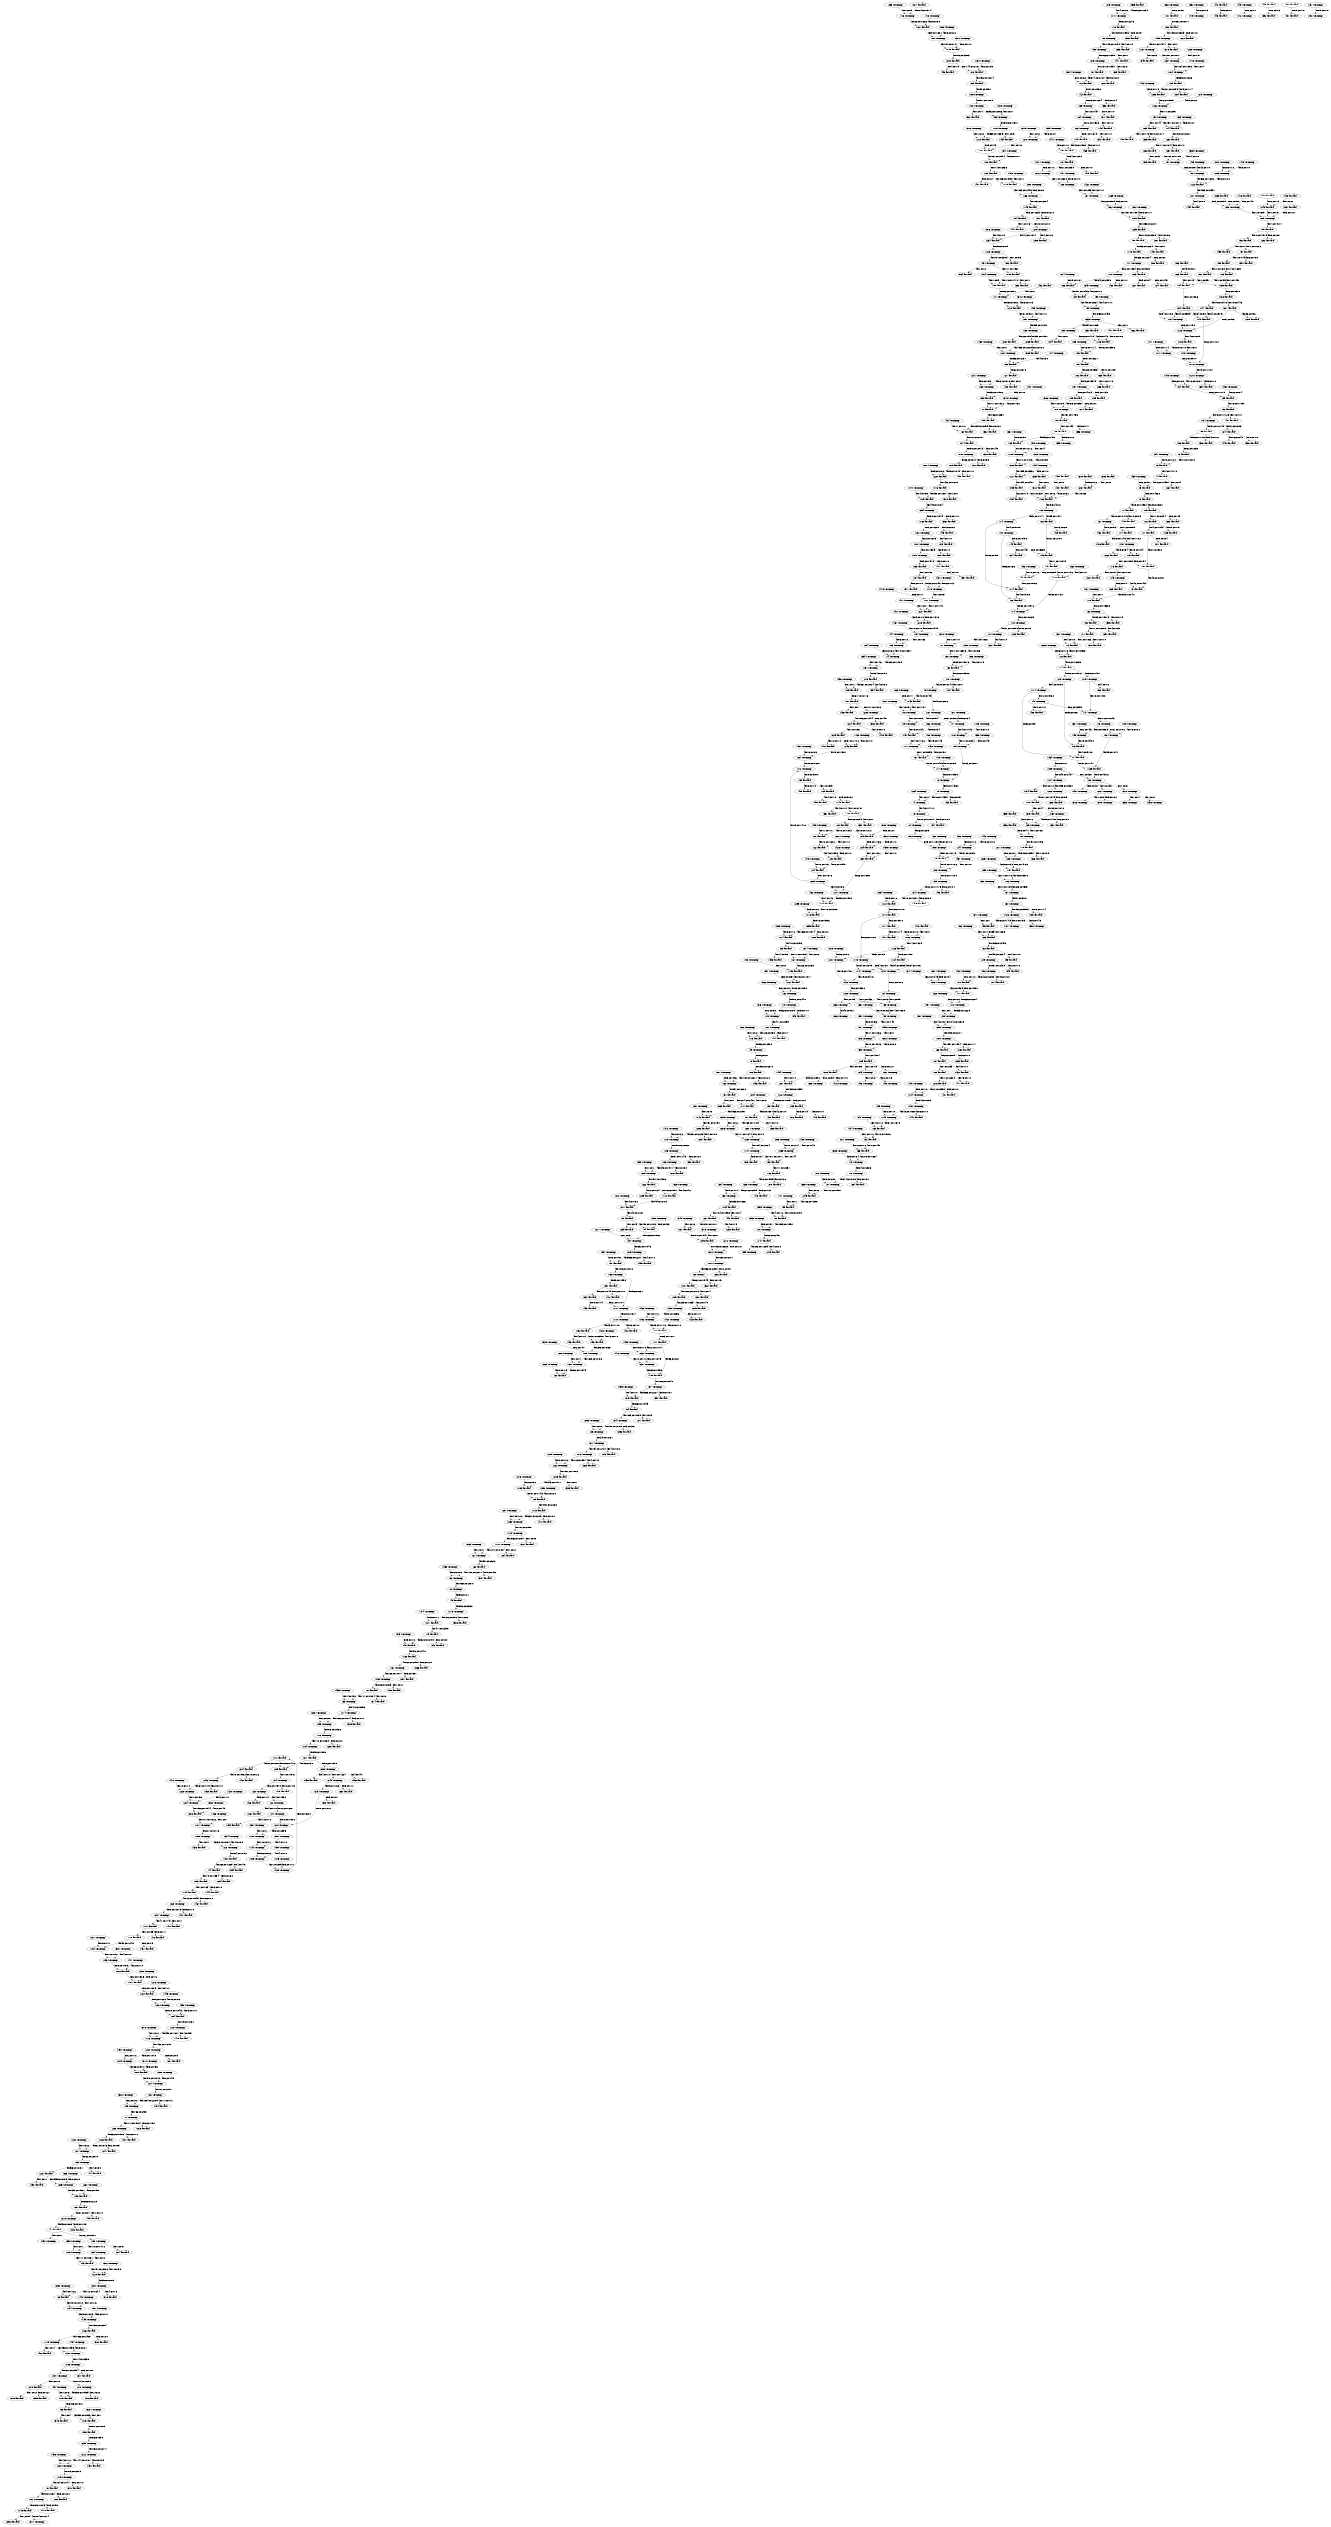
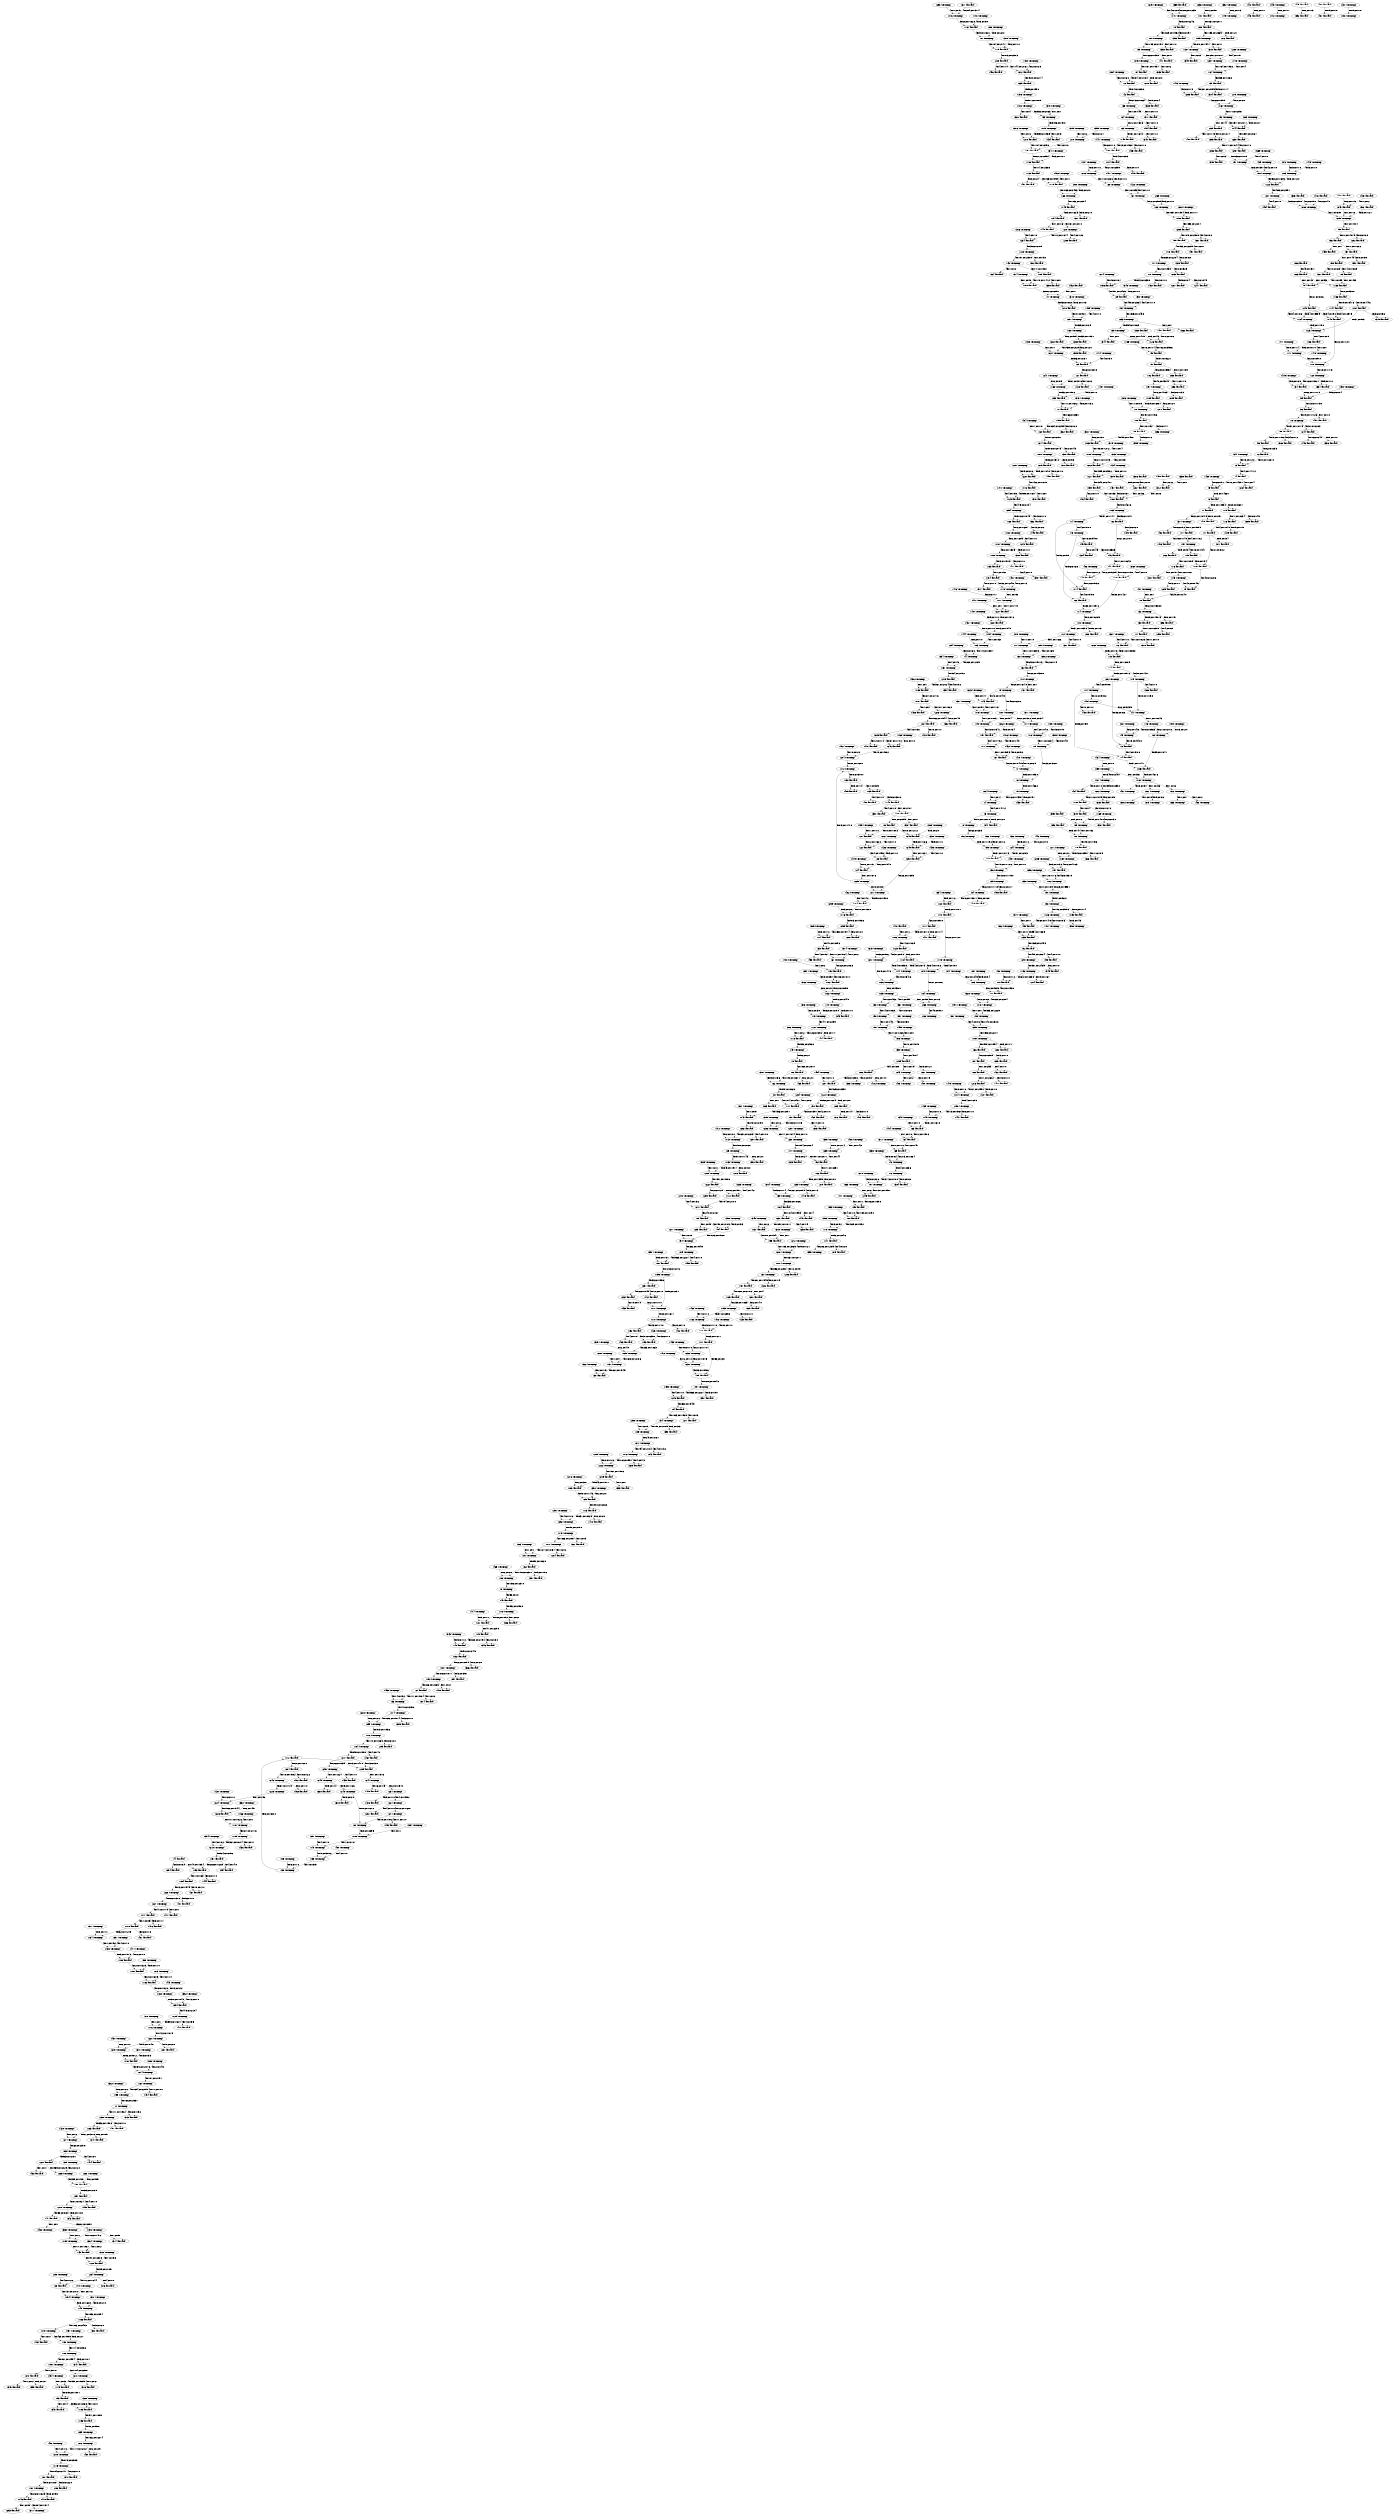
(990, 145) -> (1040, 145)
(890, 1039) -> none
(699, 1275) -> (768, 1275)
(345, 1773) -> (367, 1752)
(177, 1780) -> none
(217, 1863) -> (207, 1864)
